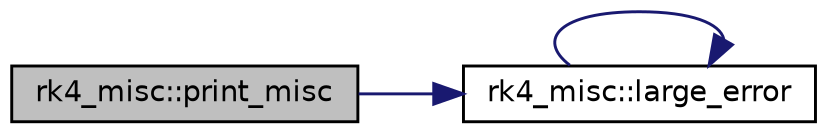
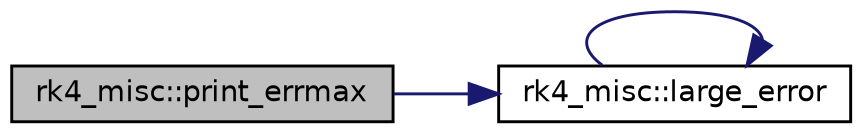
(185, 94) -> (202, 94)
